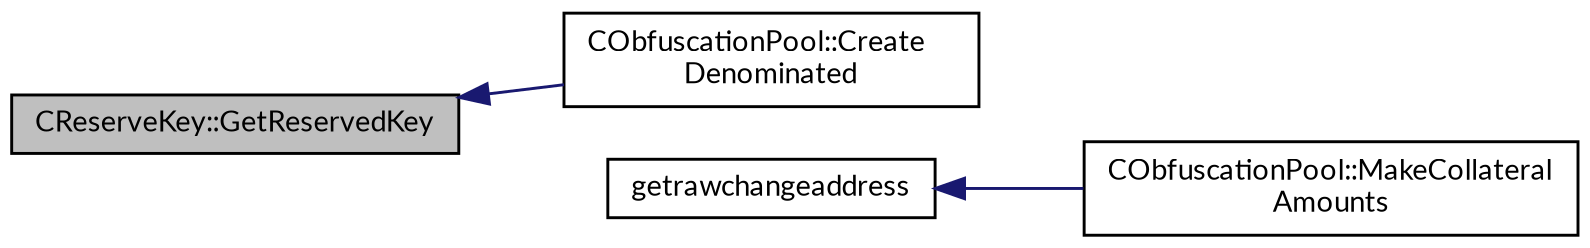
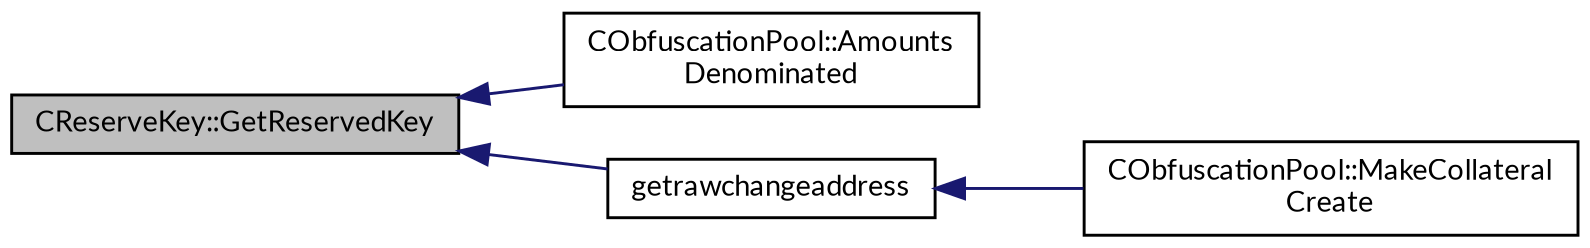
(771, 60) -> (771, 60)
none -> (548, 162)
(1331, 188) -> (1331, 188)
